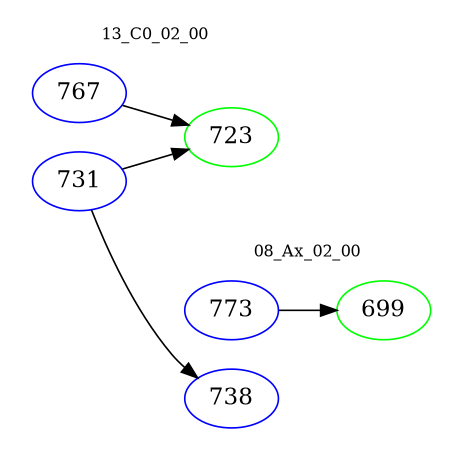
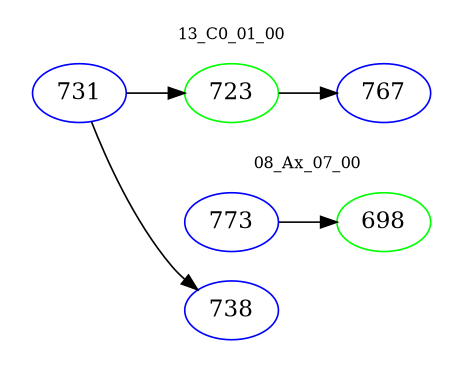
(155, 35) -> (232, 35)
(148, 113) -> (300, 93)
(308, 252) -> (308, 164)
(384, 310) -> (384, 222)
